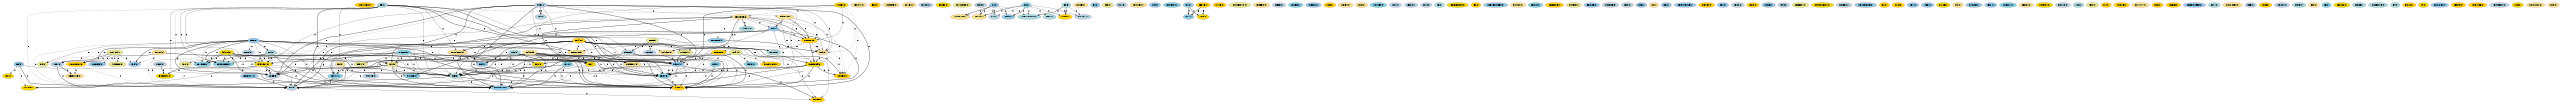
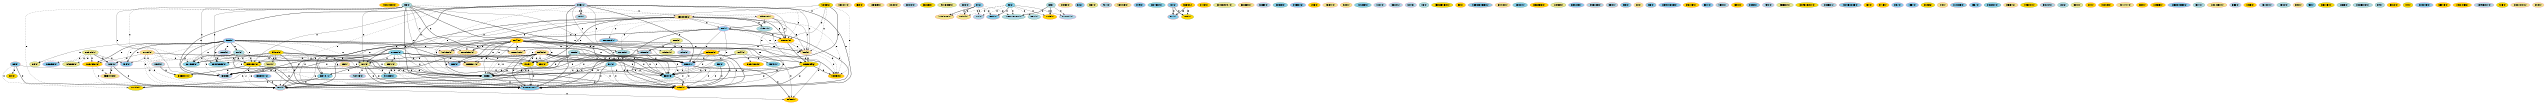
(1004, 9) -> (984, 10)
(552, 51) -> (337, 42)
(591, 64) -> (528, 64)
